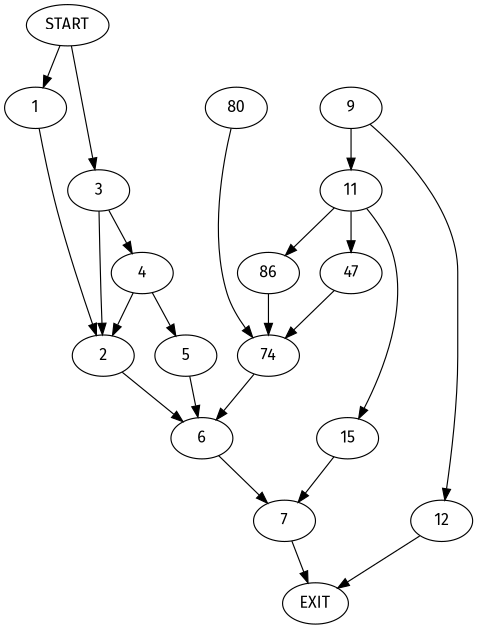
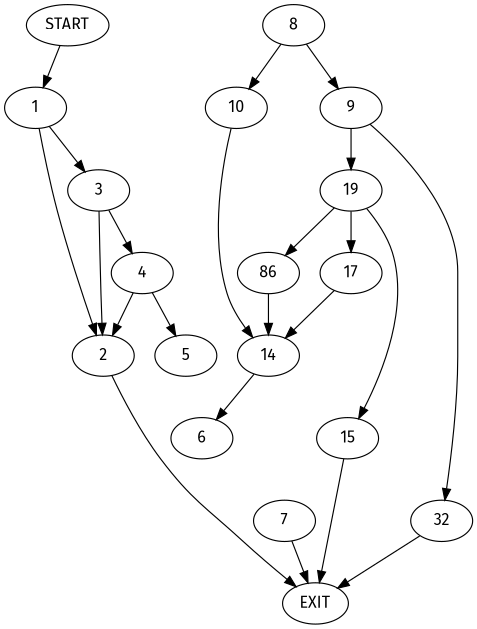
none -> (294, 25)
(82, 102) -> (64, 145)
(236, 108) -> (236, 108)
(351, 190) -> (351, 190)
(351, 273) -> (351, 273)
(268, 356) -> (268, 356)
(193, 391) -> none
(148, 393) -> (186, 489)
(239, 475) -> none
(320, 475) -> (333, 515)
(442, 521) -> (442, 521)
